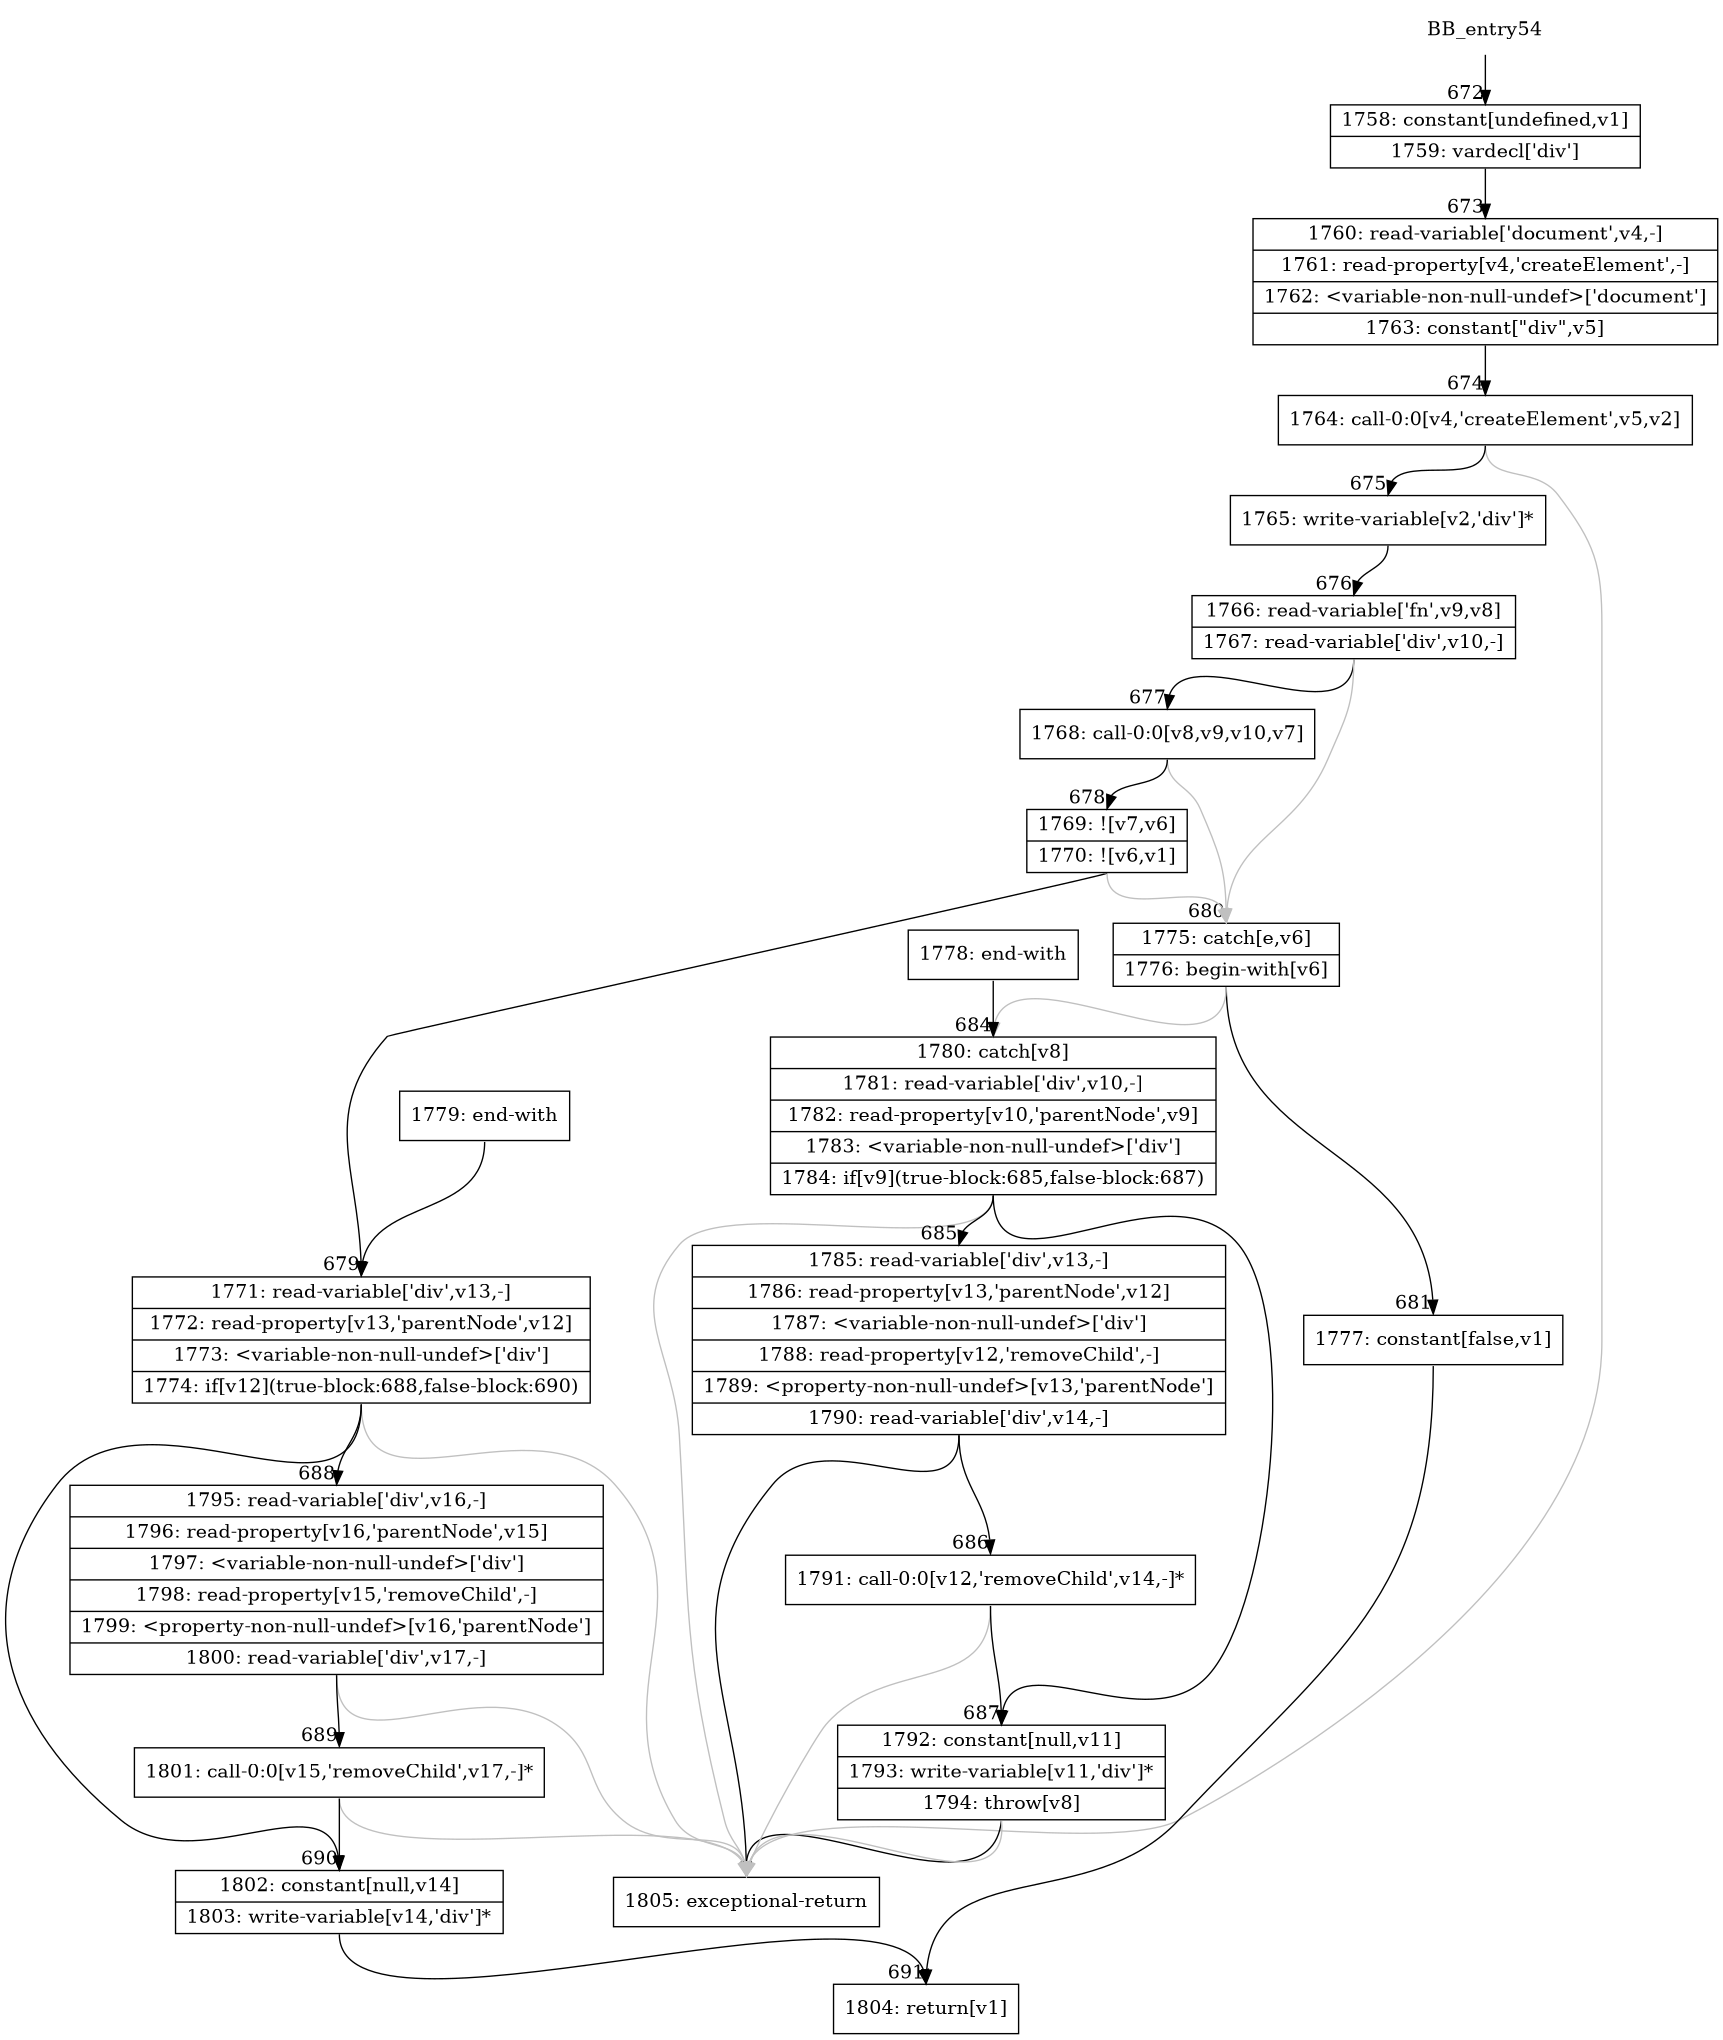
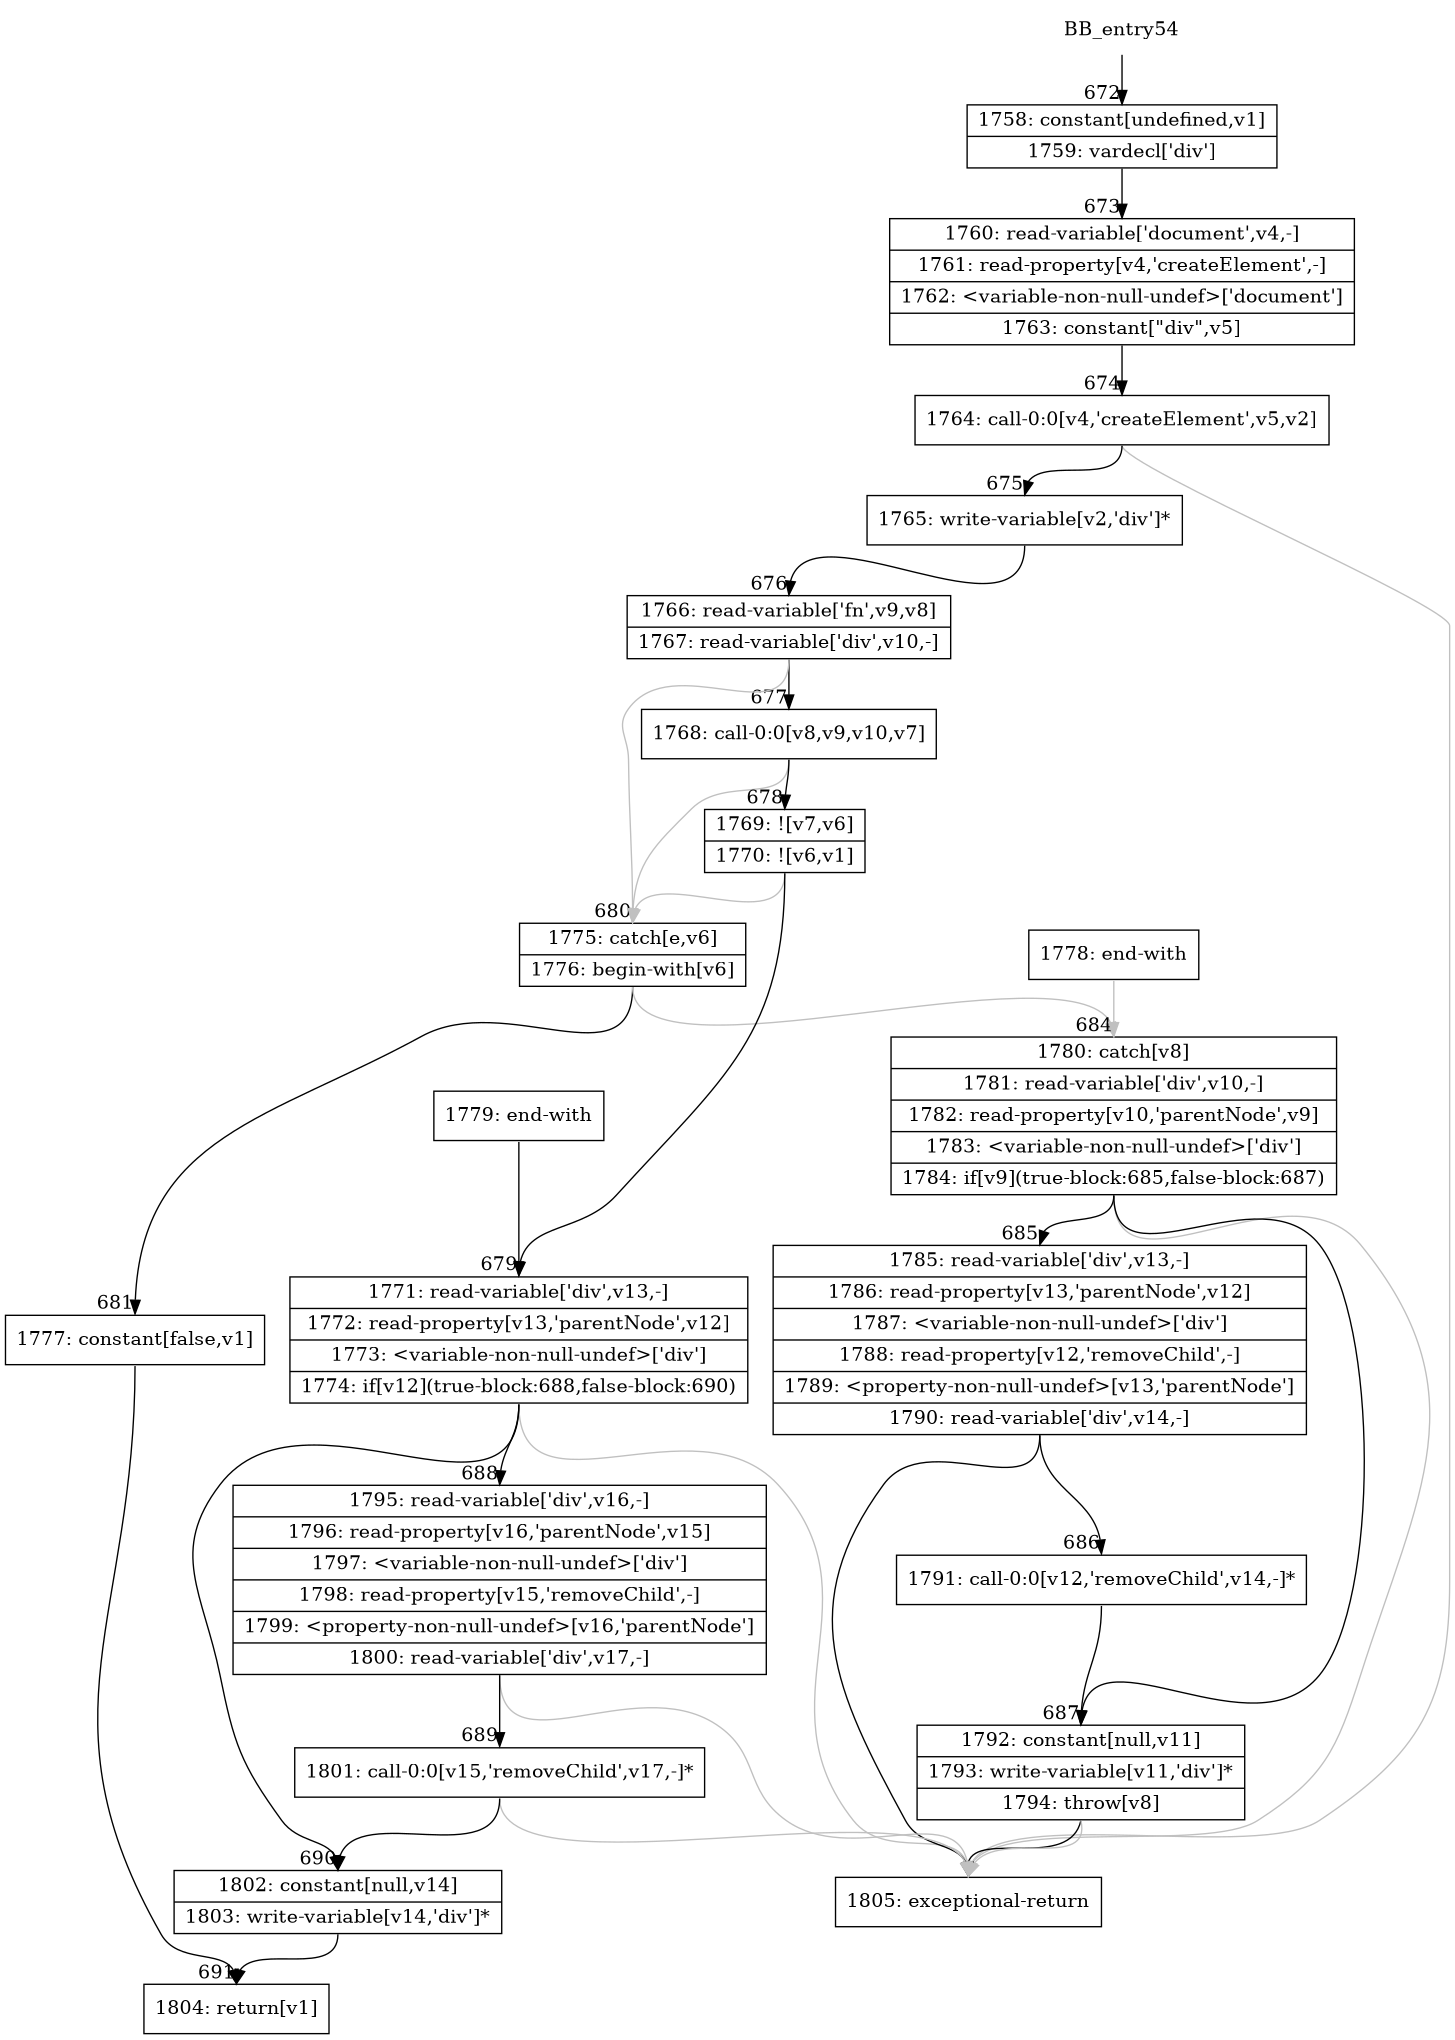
(993, 1002) -> (1114, 1002)
(848, 1705) -> none
